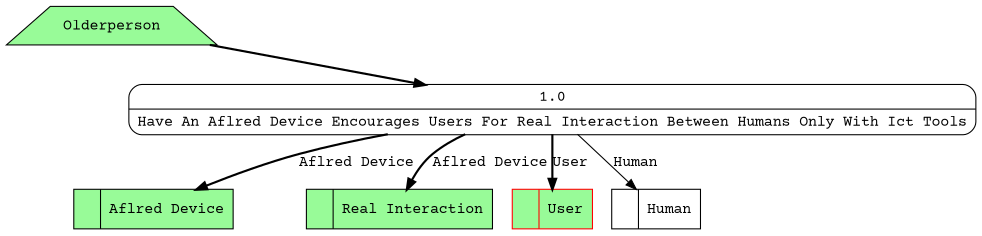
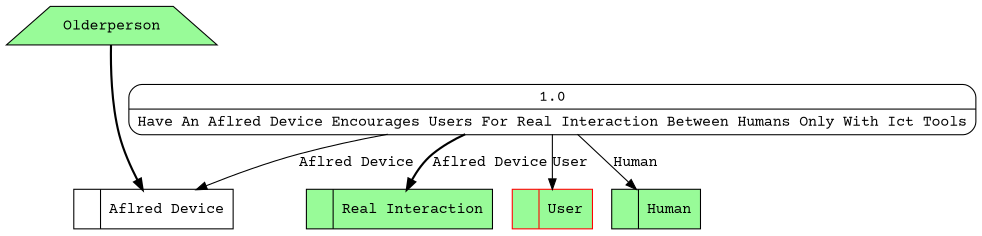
(312, 64) -> (115, 115)
(296, 155) -> (296, 155)
(552, 157) -> (552, 157)
(153, 209) -> (153, 209)
(656, 209) -> (656, 209)
